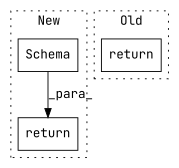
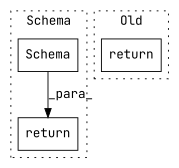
(49, 21) -> (49, 21)
